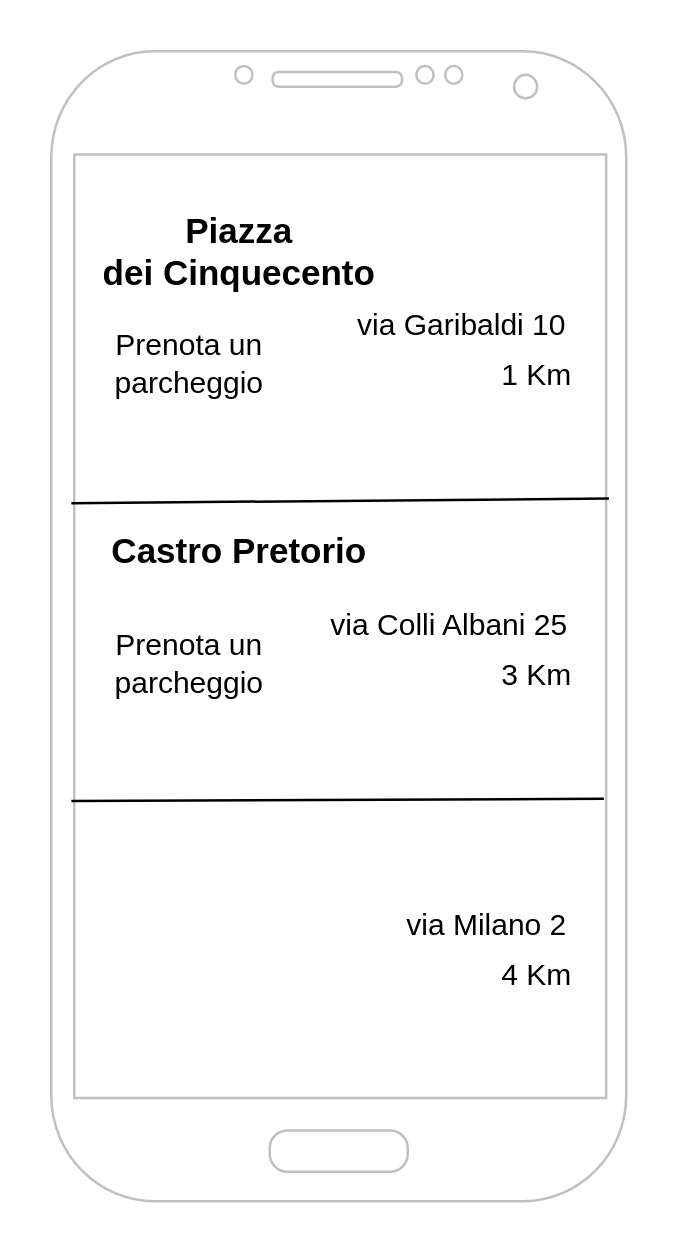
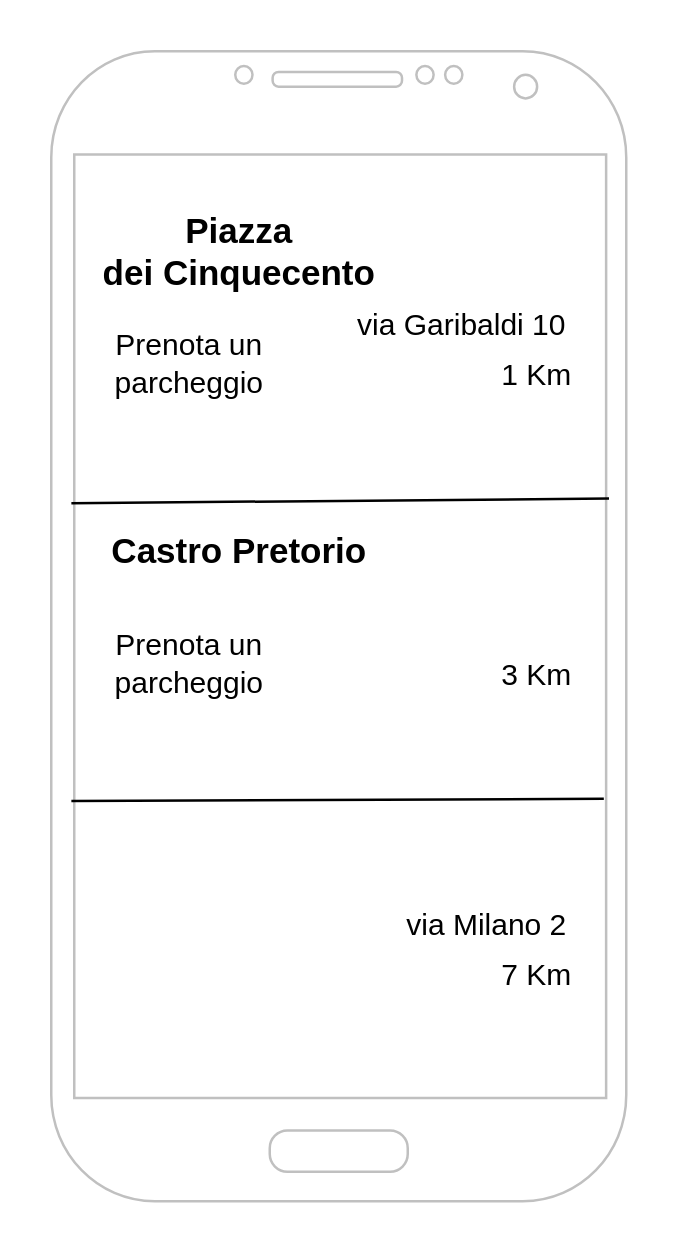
(449, 626) -> none
(538, 976) -> (538, 976)
